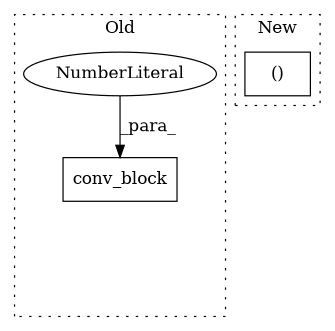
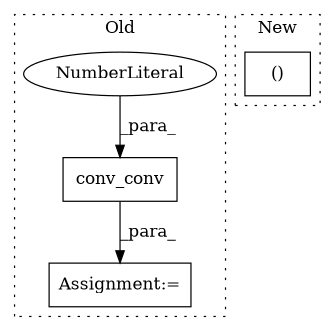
(120, 179) -> (120, 179)
none -> (120, 285)
